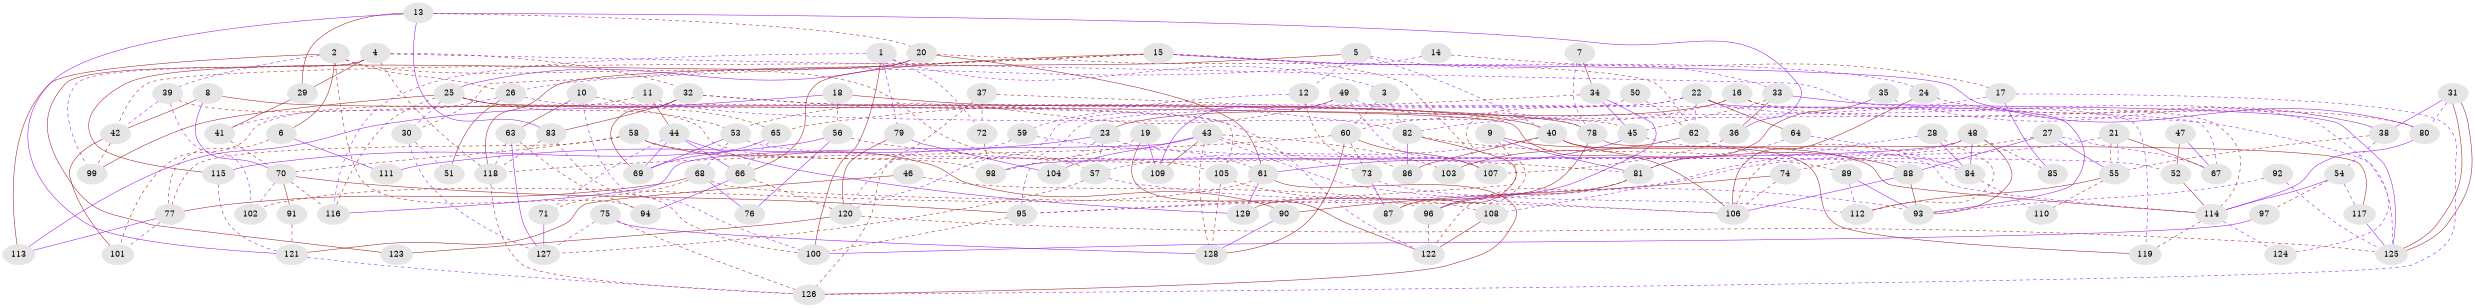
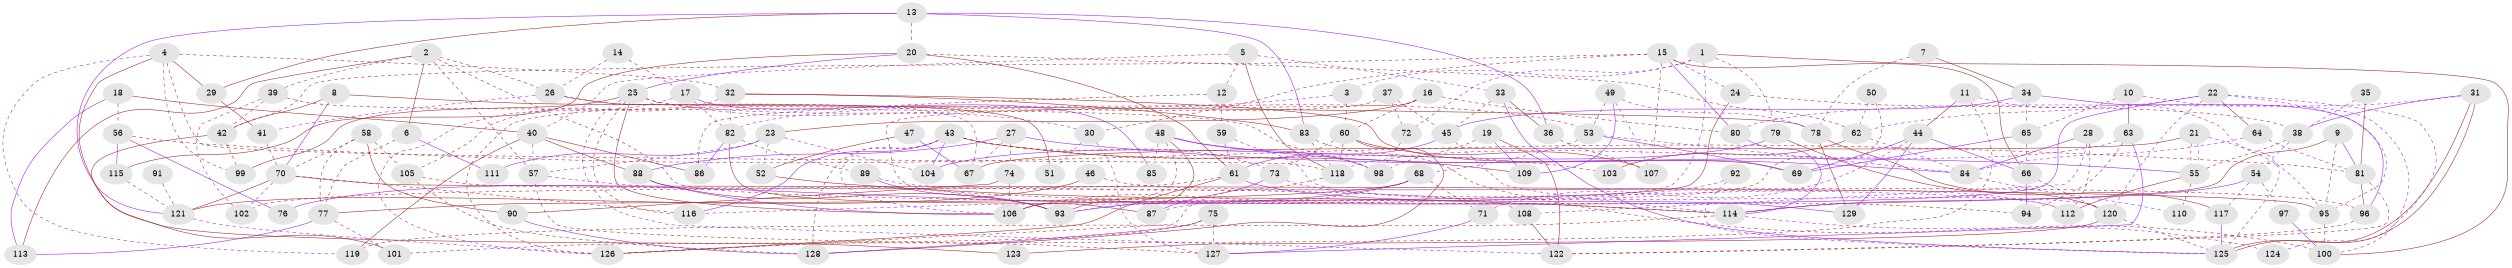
(287, 194) -> (231, 196)
